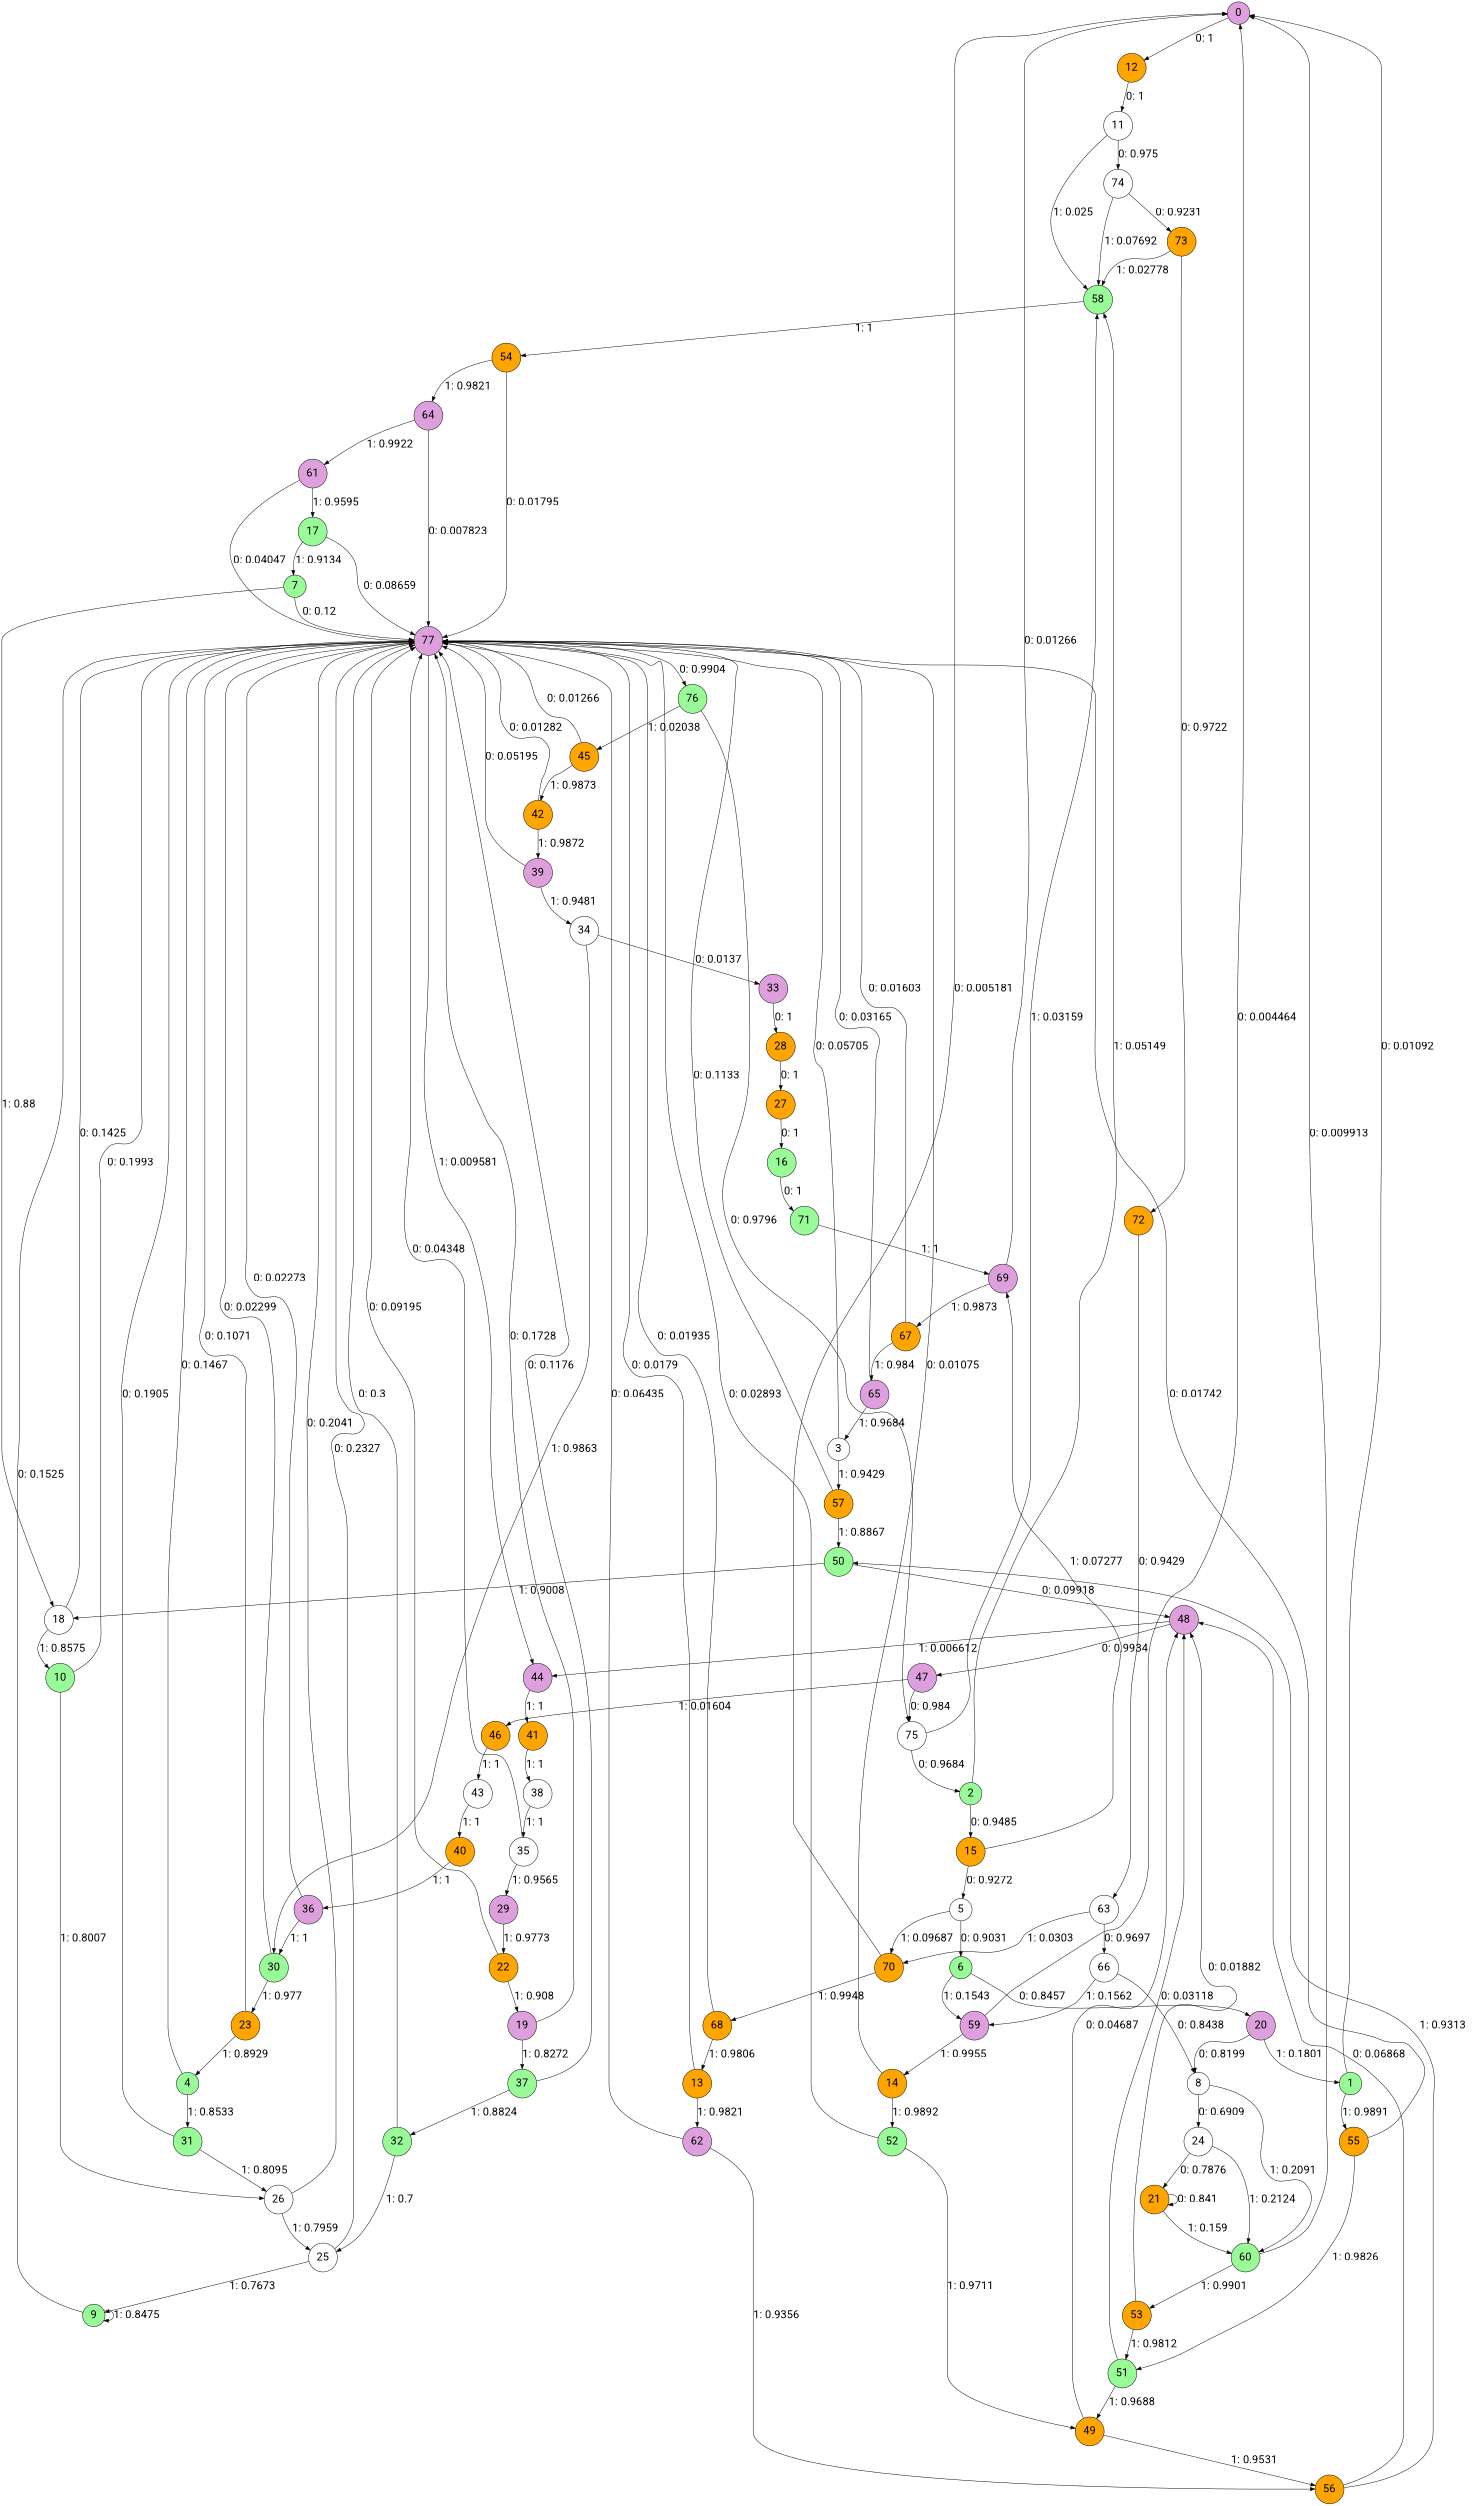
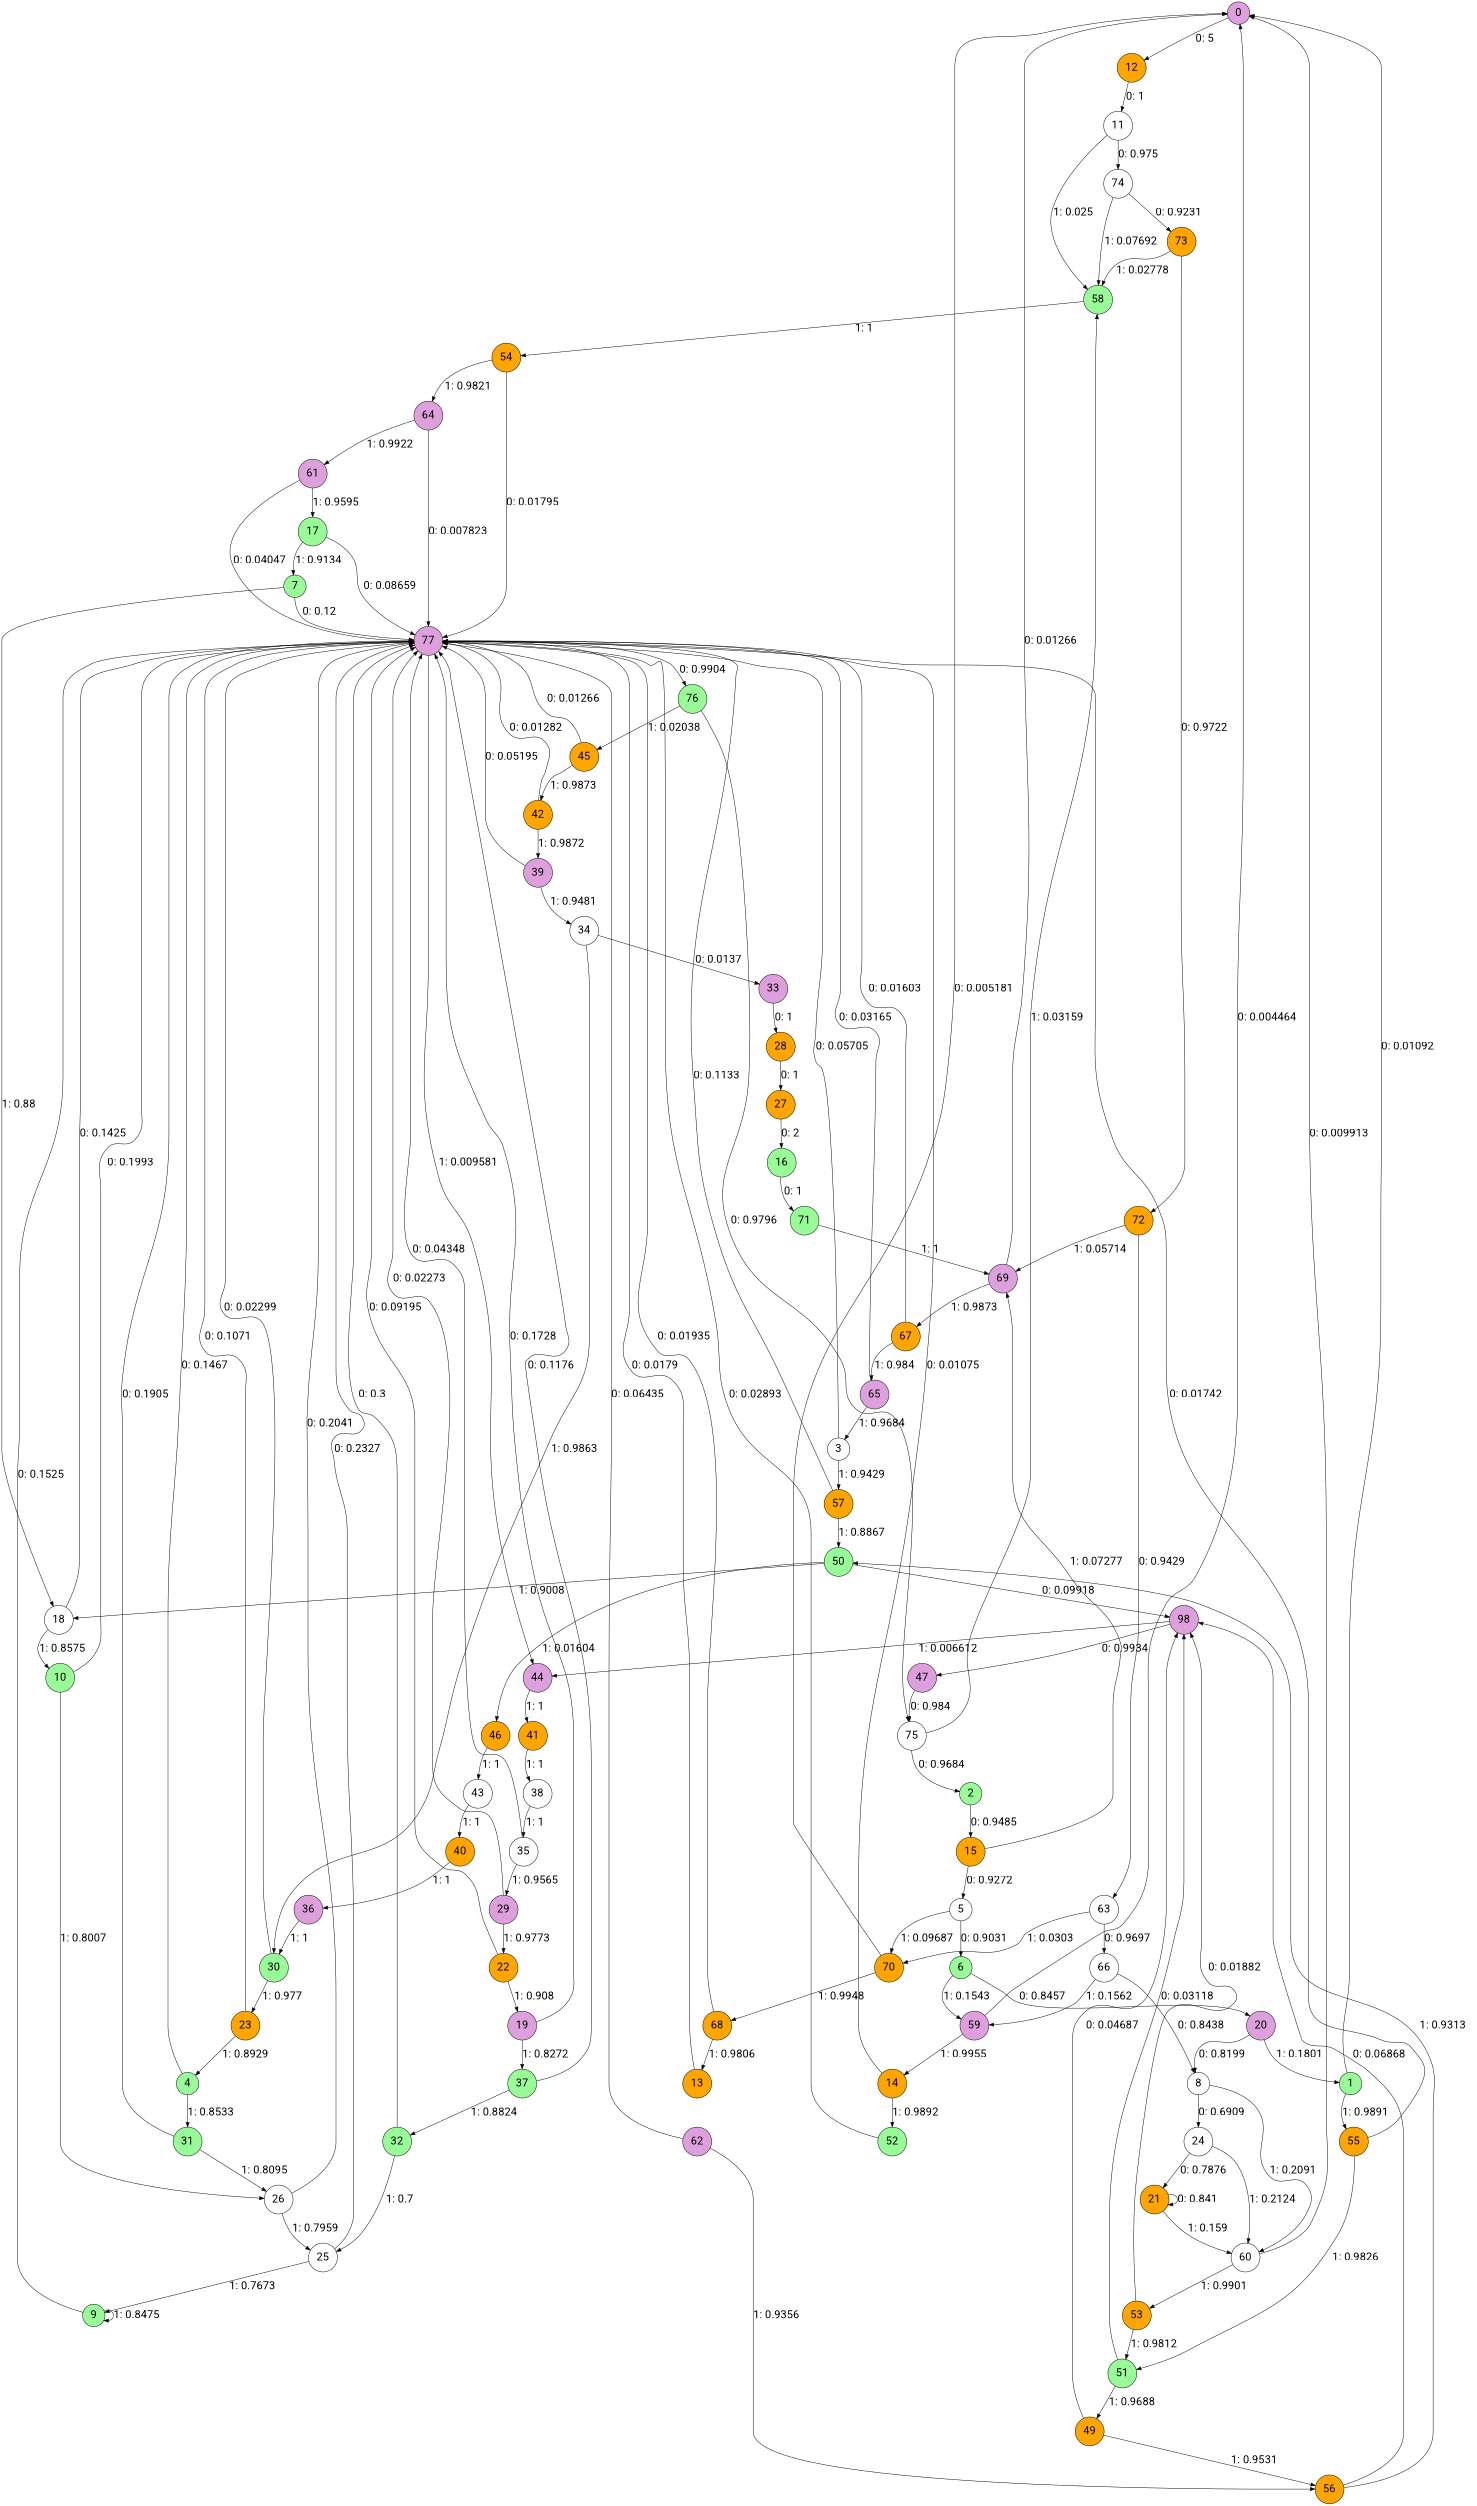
(1216, 39) -> (1216, 39)
(1113, 1065) -> none
(802, 1134) -> (802, 1134)
(247, 1224) -> (405, 1298)
none -> (1071, 1245)
(1184, 1620) -> (1184, 1620)
(718, 1697) -> (634, 1596)
(697, 2110) -> none
(1246, 2257) -> (1246, 2257)
(947, 2322) -> none
